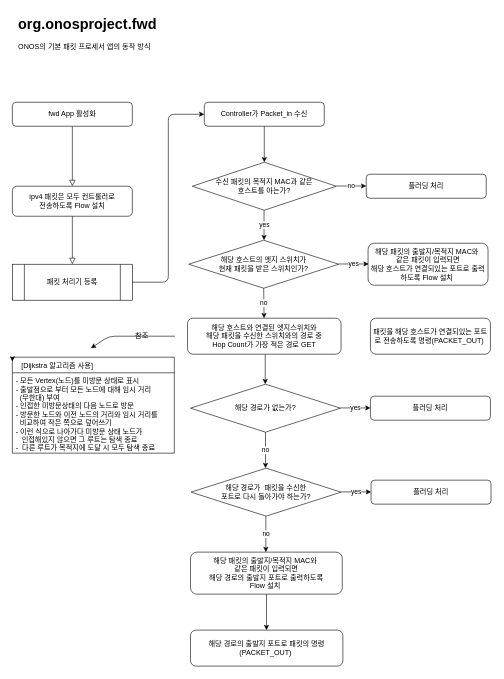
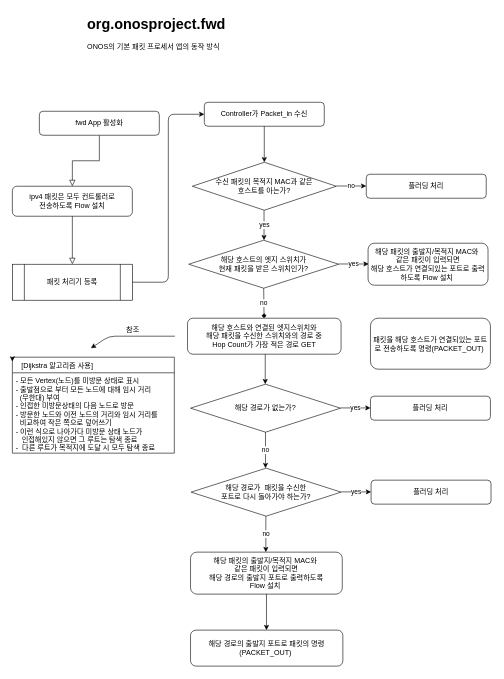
(150, 48) -> (219, 48)
(72, 114) -> (99, 123)
(264, 312) -> (264, 312)
(142, 336) -> (133, 330)
(431, 336) -> (431, 344)
